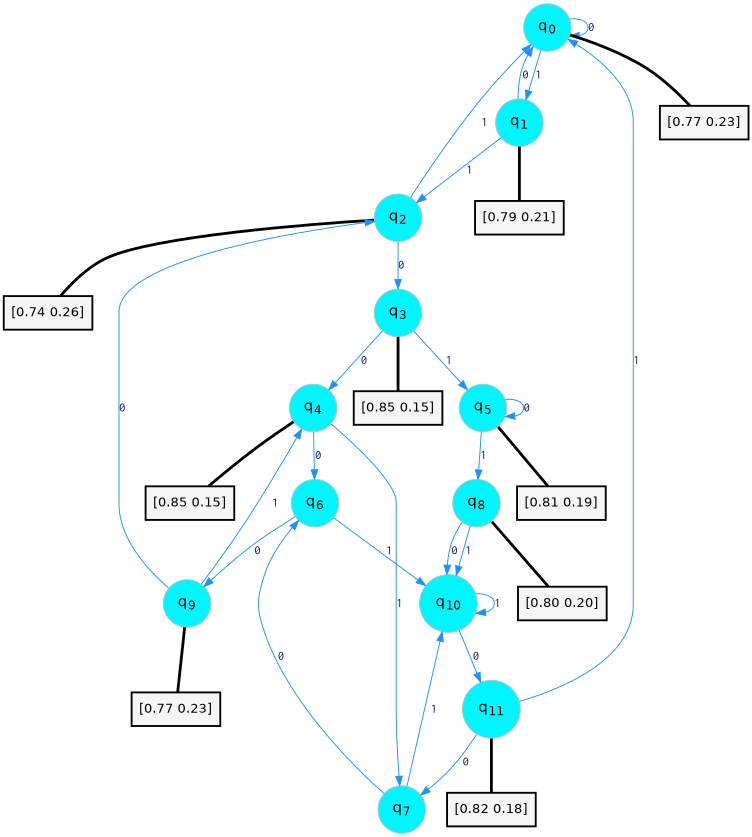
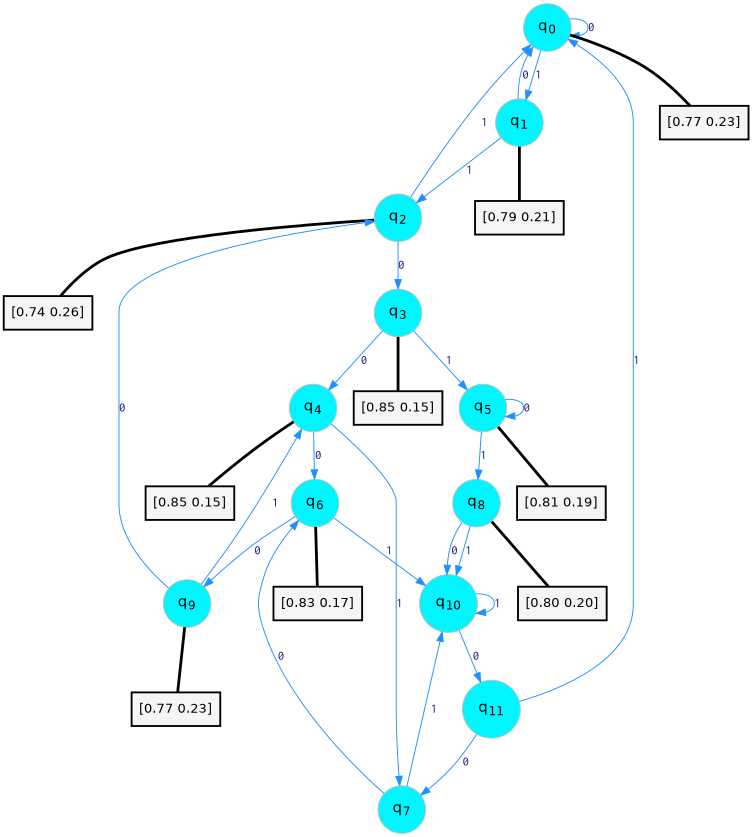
none -> (318, 604)
(491, 810) -> none
